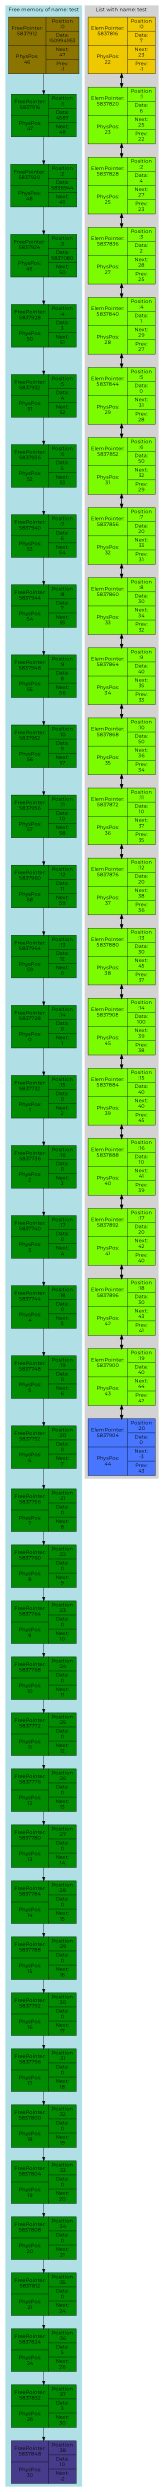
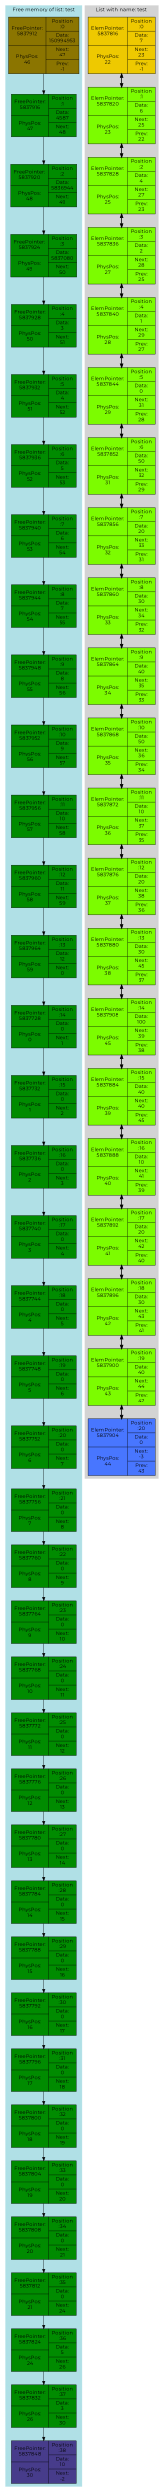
(44, 10) -> (44, 10)
